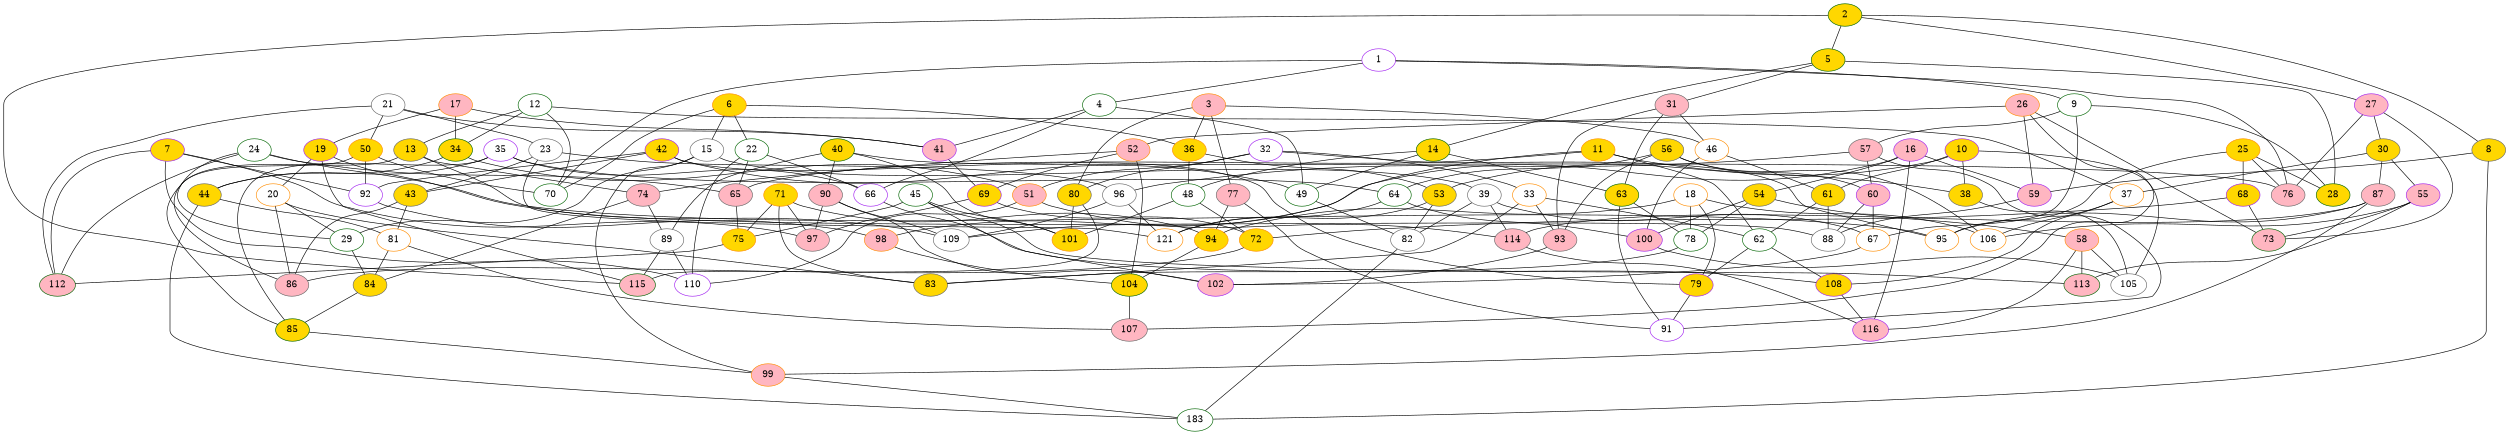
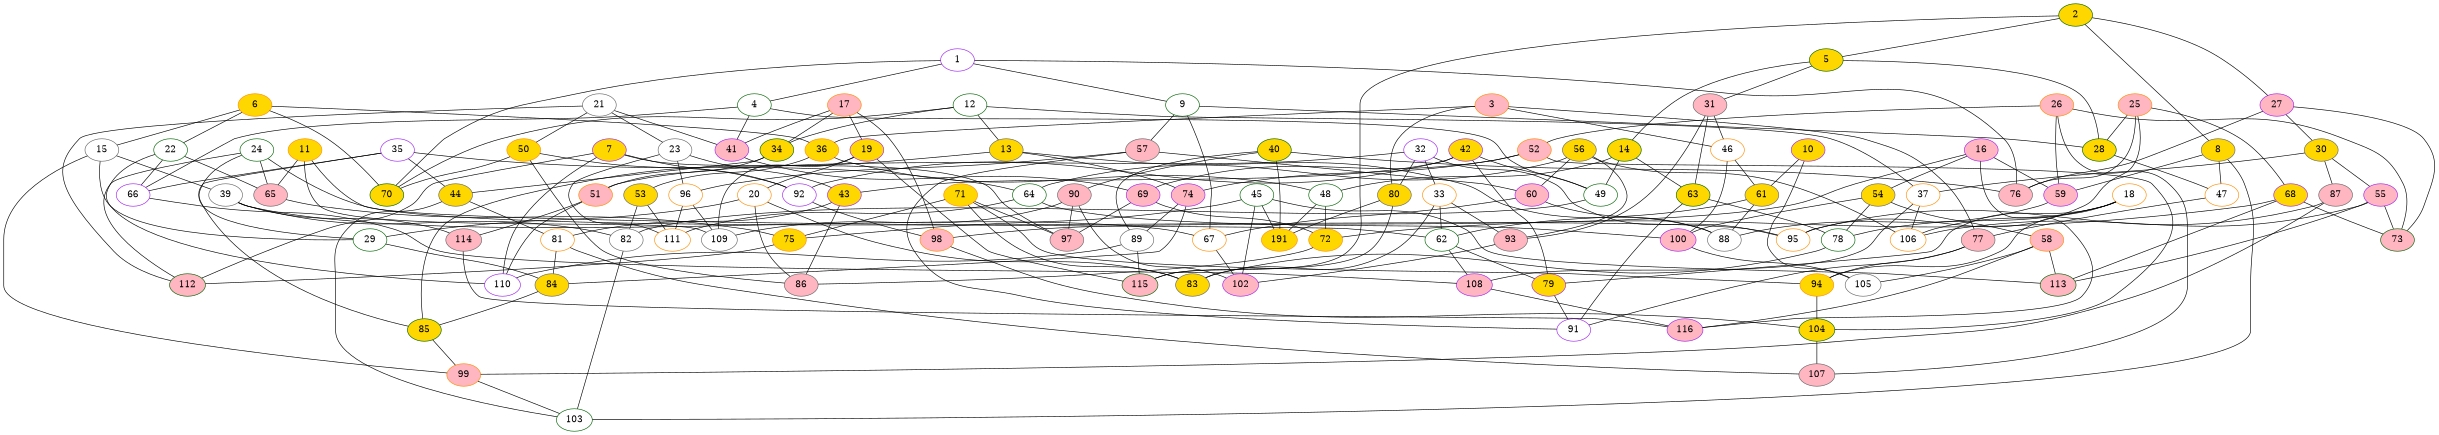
(2243, 150) -> (2135, 105)
none -> (900, 154)
(1700, 169) -> none
(411, 195) -> (844, 195)
(551, 195) -> (387, 195)
(643, 195) -> (1188, 195)
(984, 195) -> (1143, 195)
(1119, 195) -> (686, 195)
(1966, 195) -> none
none -> (2222, 195)
(1946, 219) -> none
(1070, 240) -> (1279, 240)
(1165, 240) -> (672, 240)
none -> (2175, 240)
(1834, 285) -> (1474, 285)
(1195, 420) -> (574, 420)
